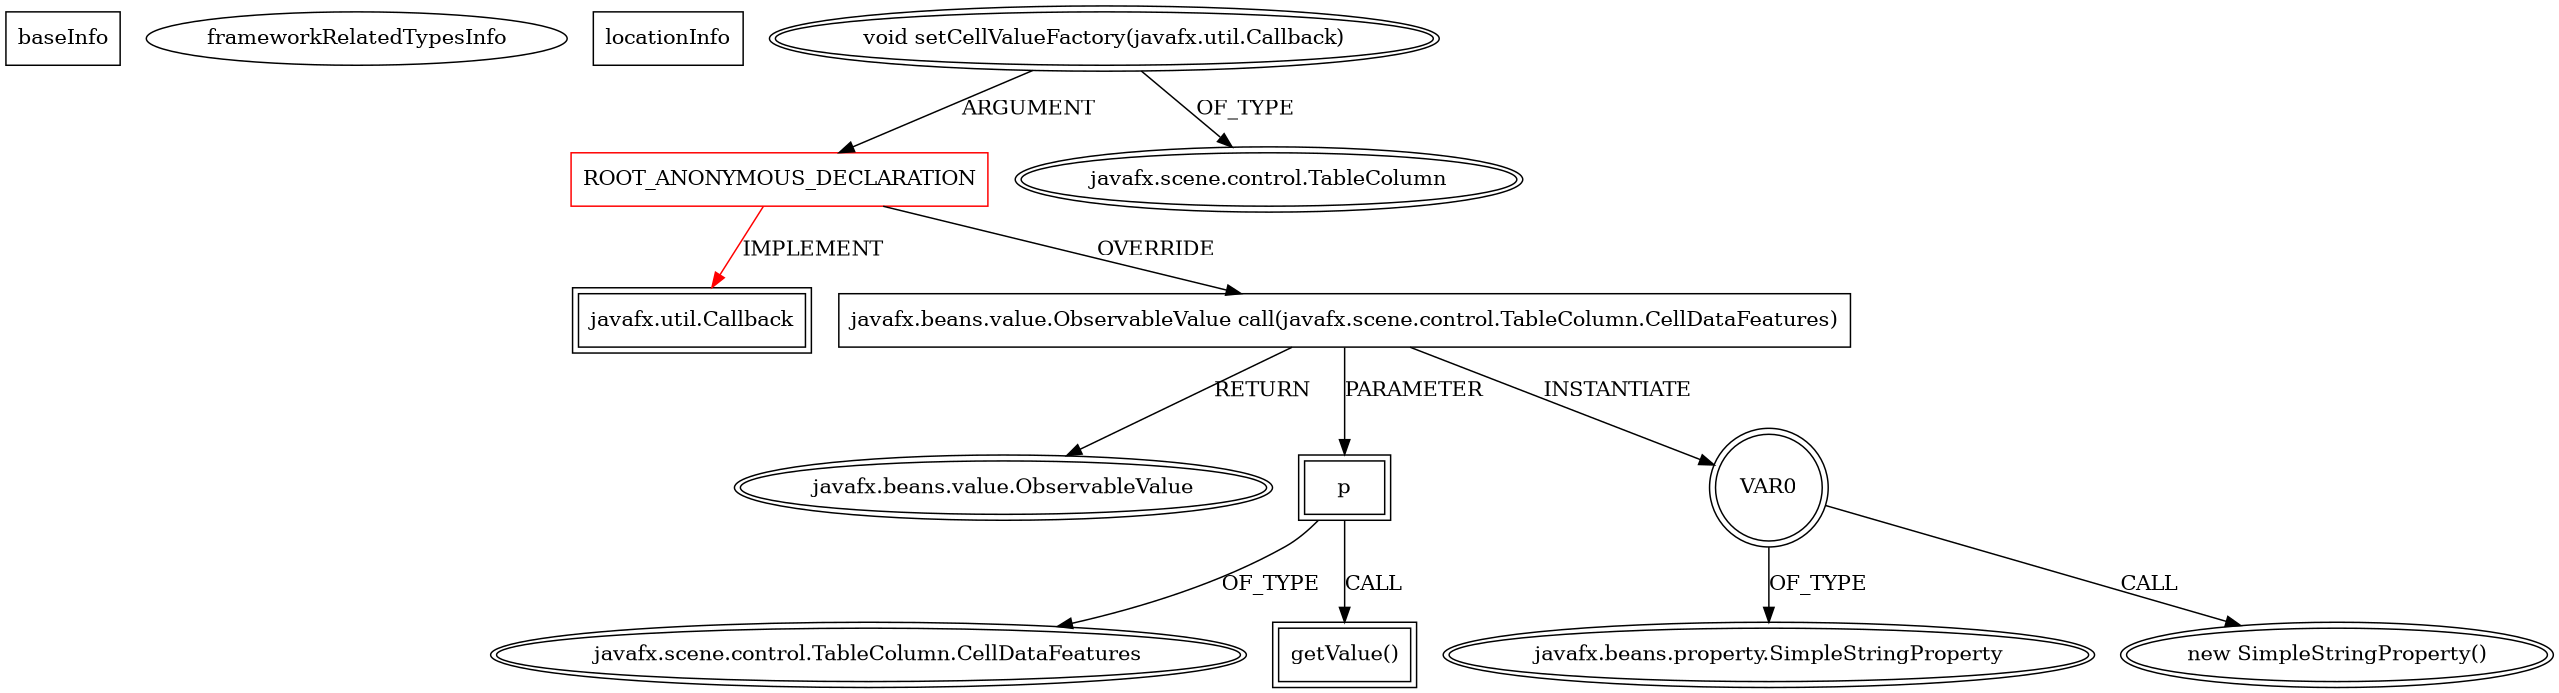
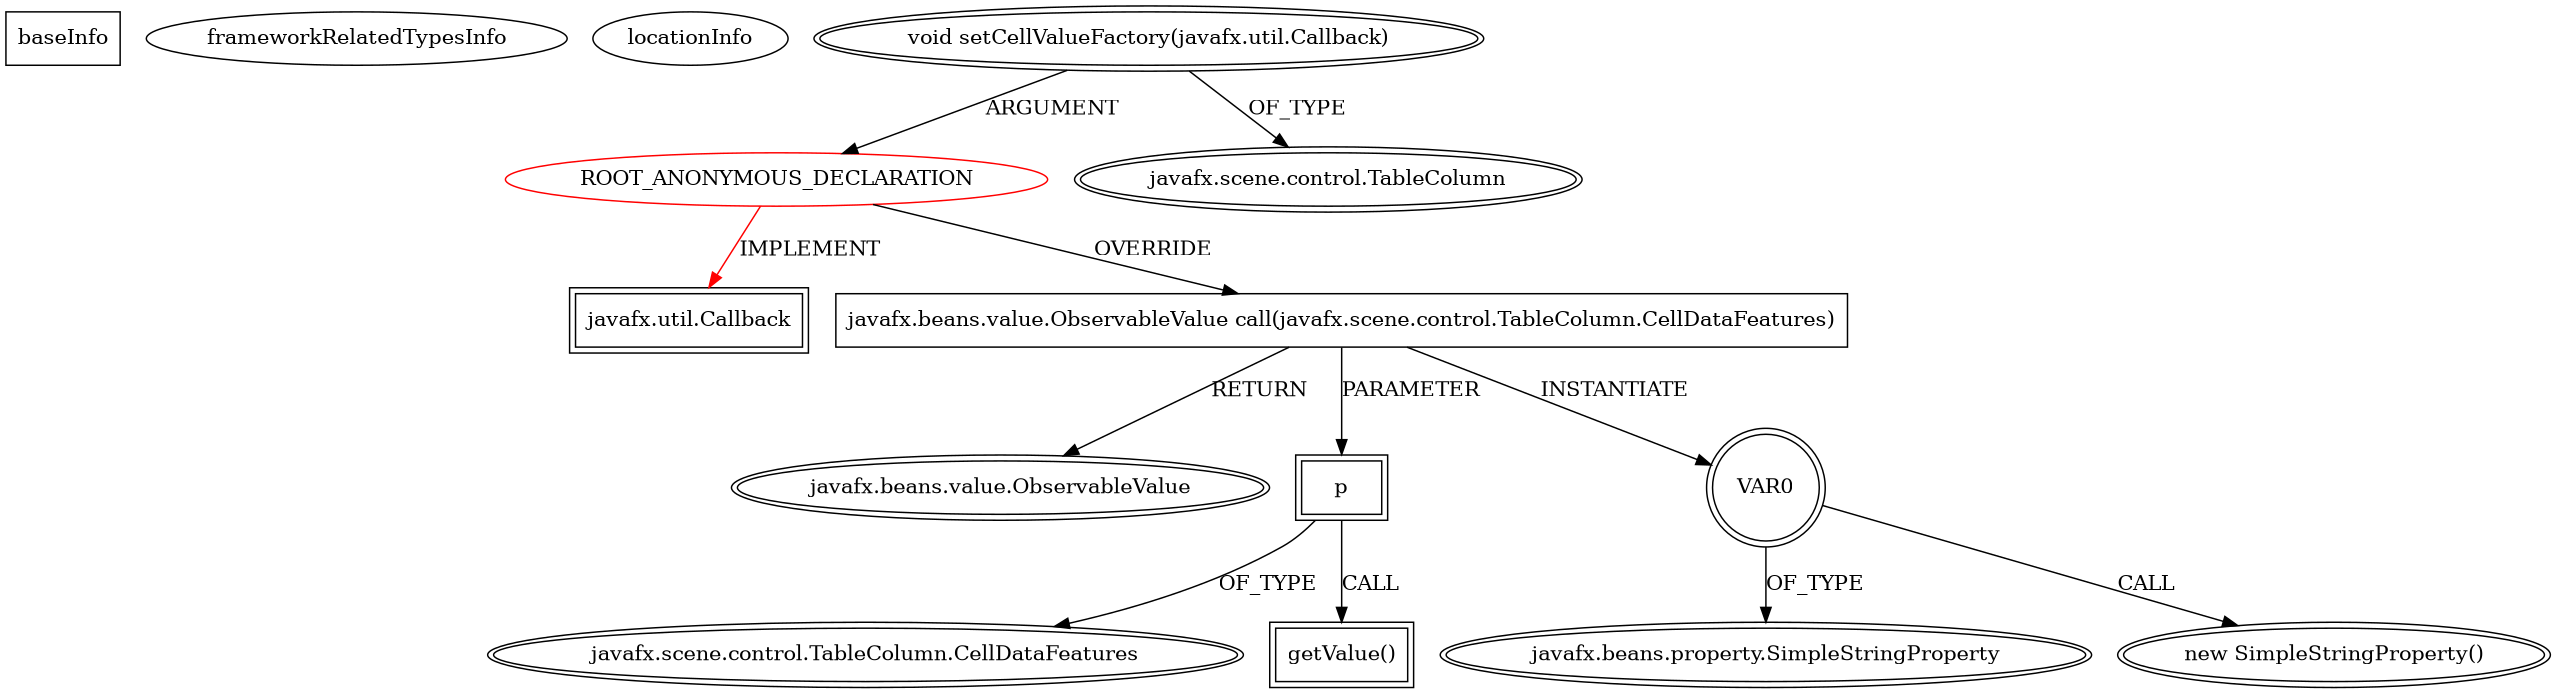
(668, 39) -> (690, 39)
(779, 179) -> (777, 179)
